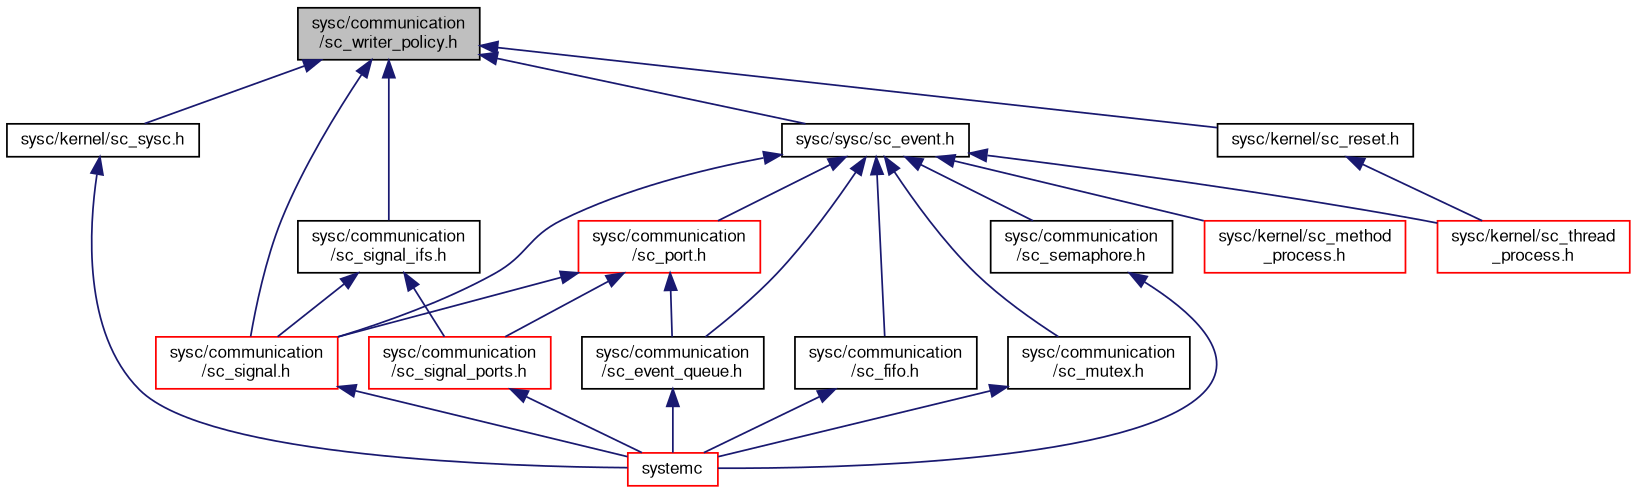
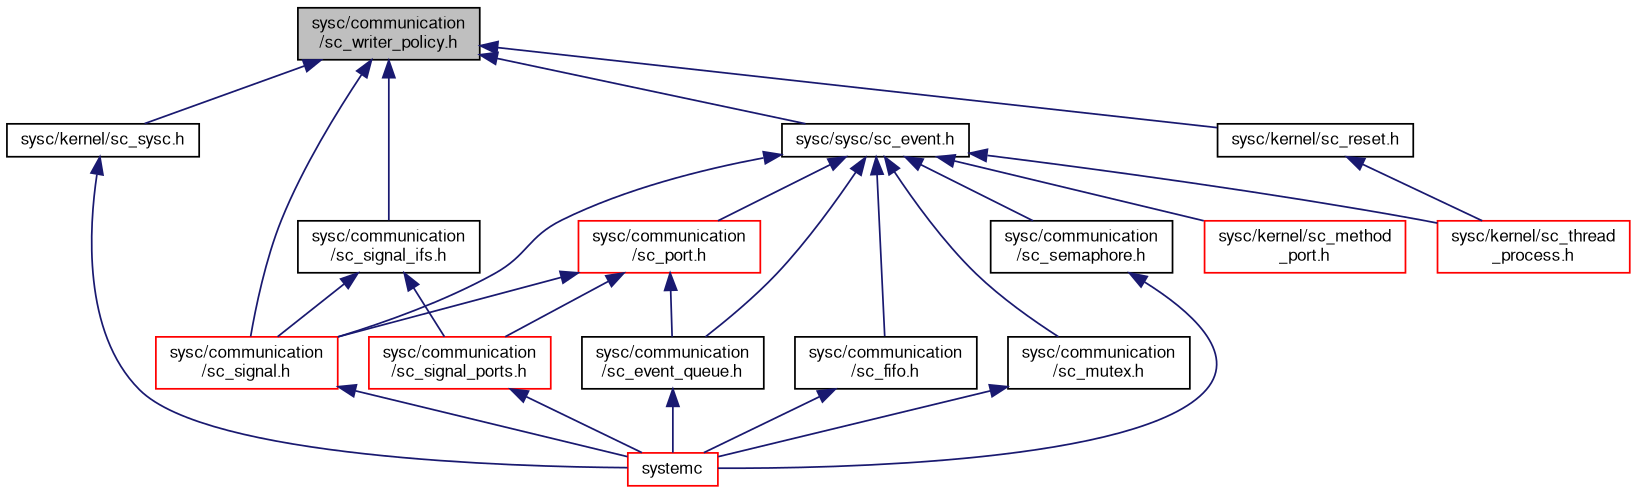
(1305, 247) -> (1305, 247)
